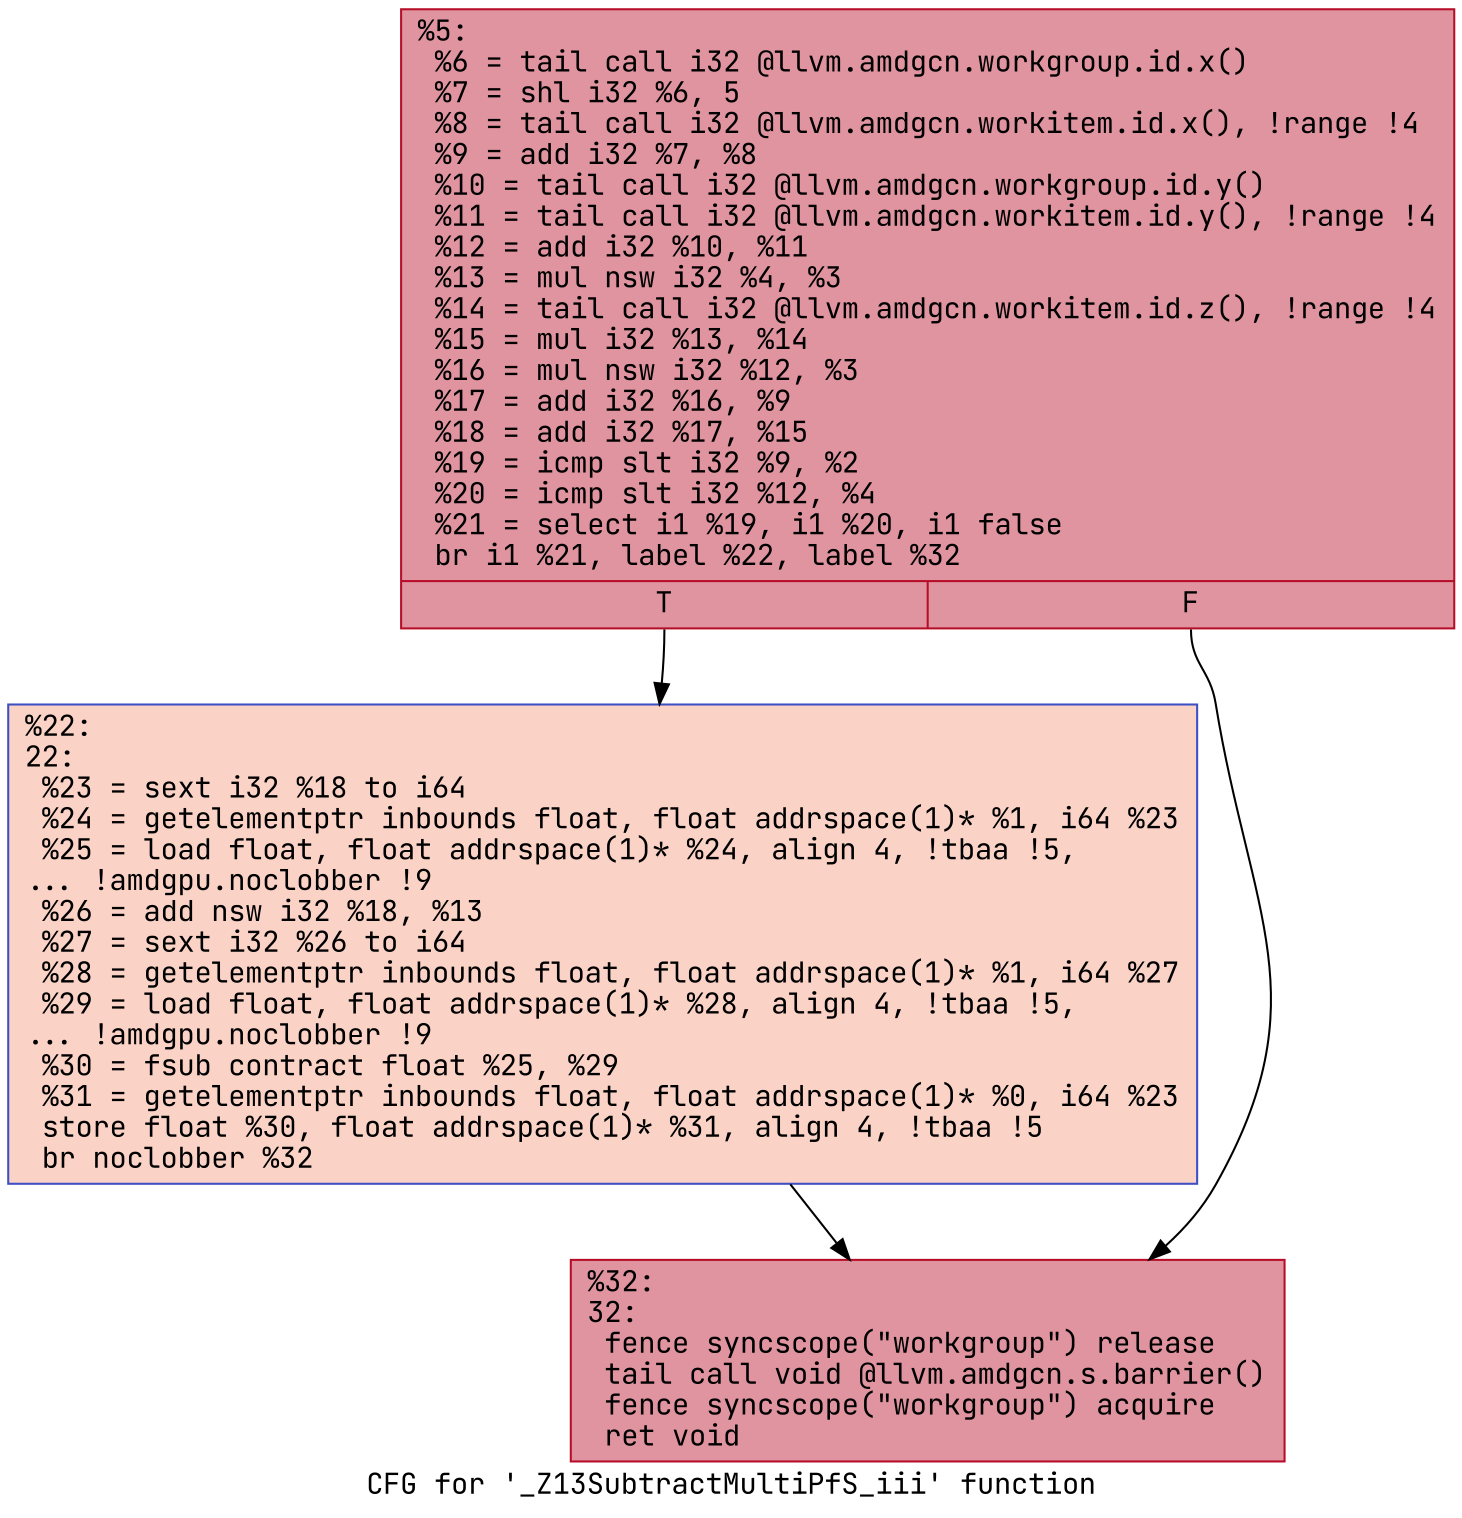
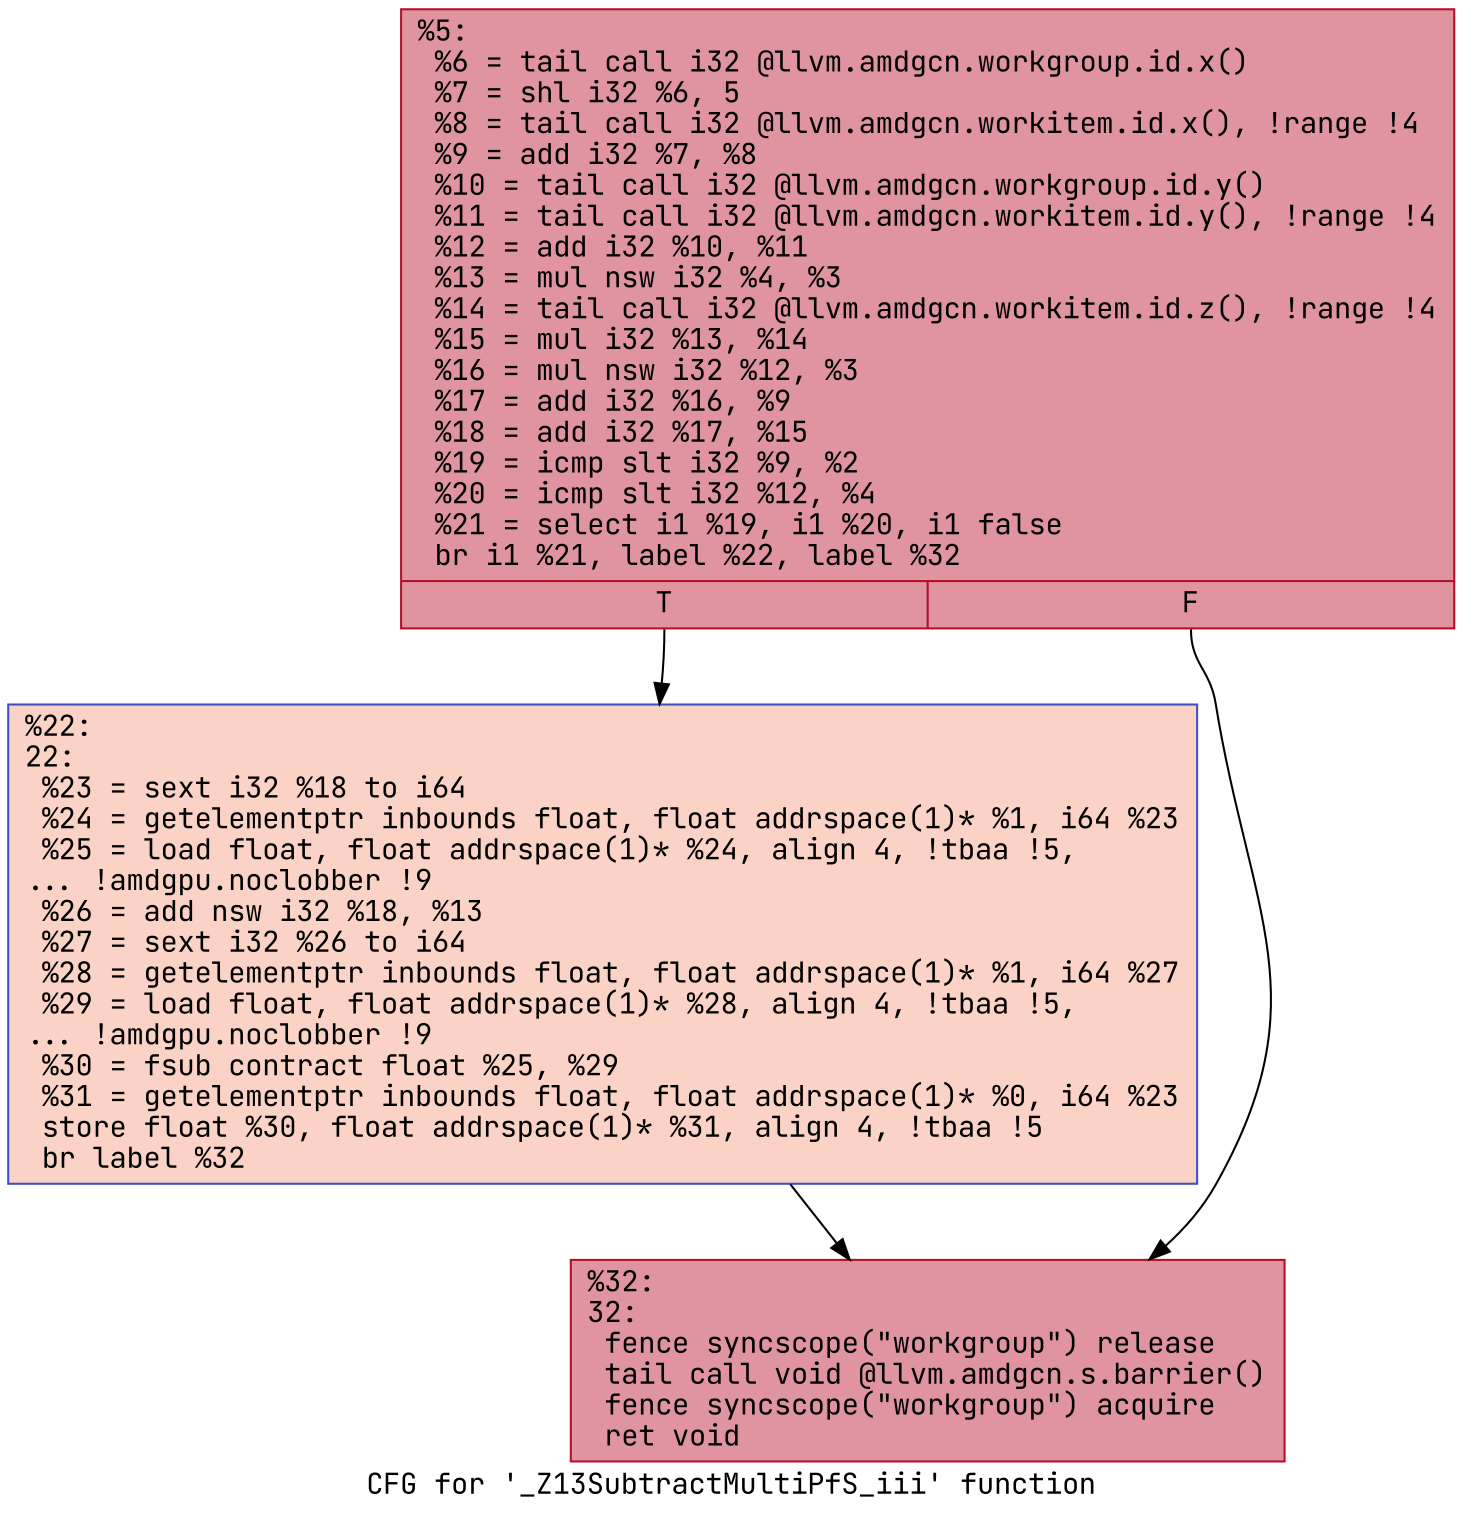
(170, 1159) -> (136, 1159)
